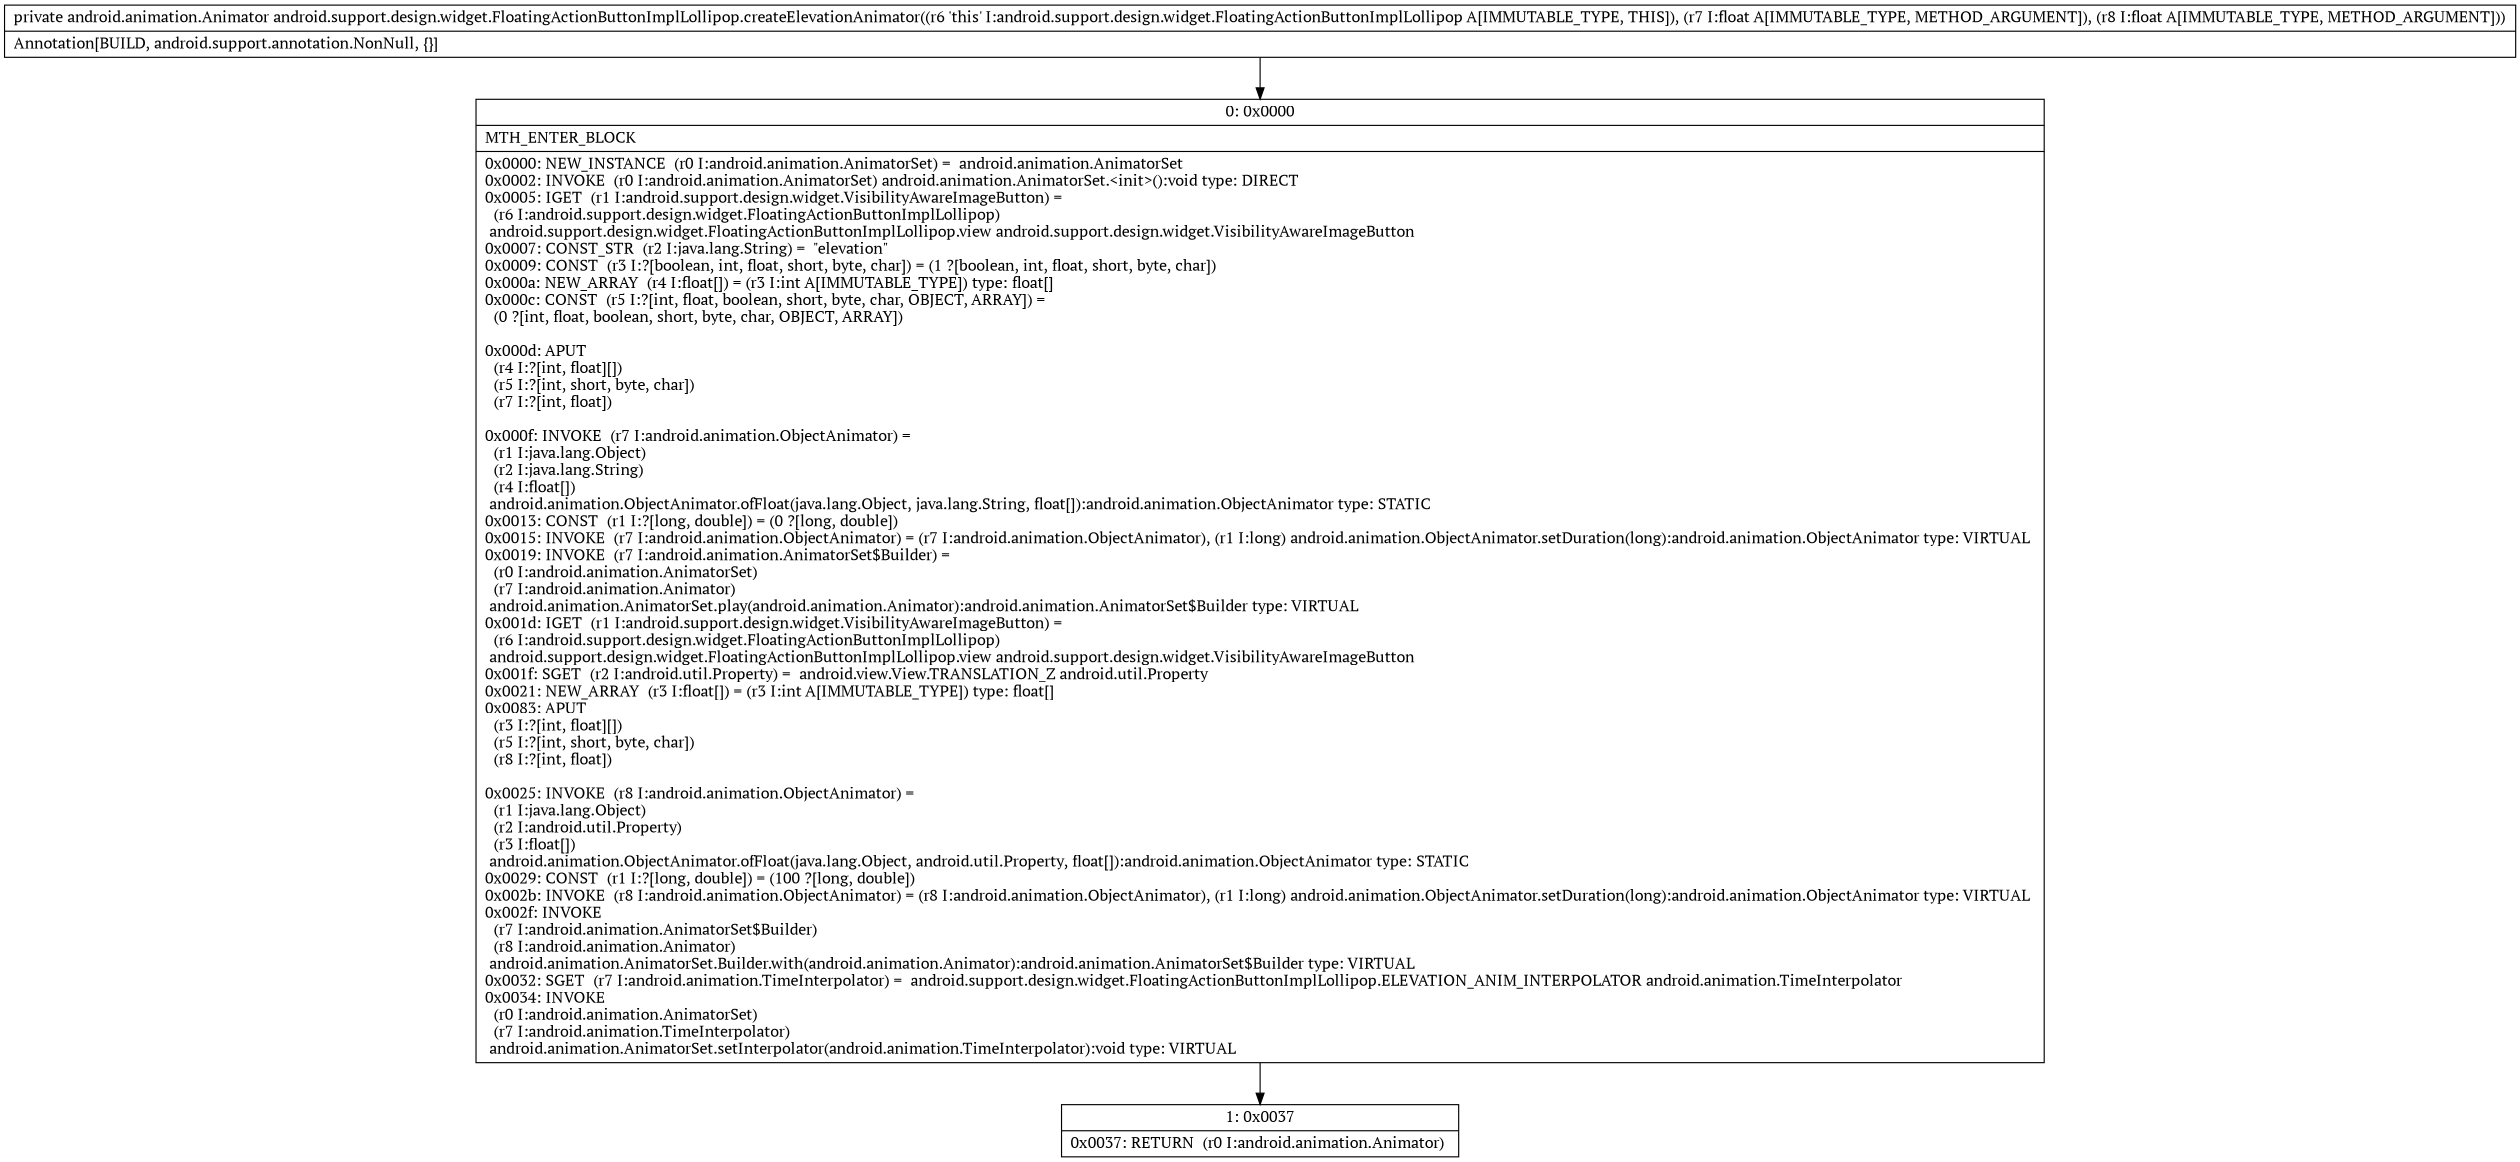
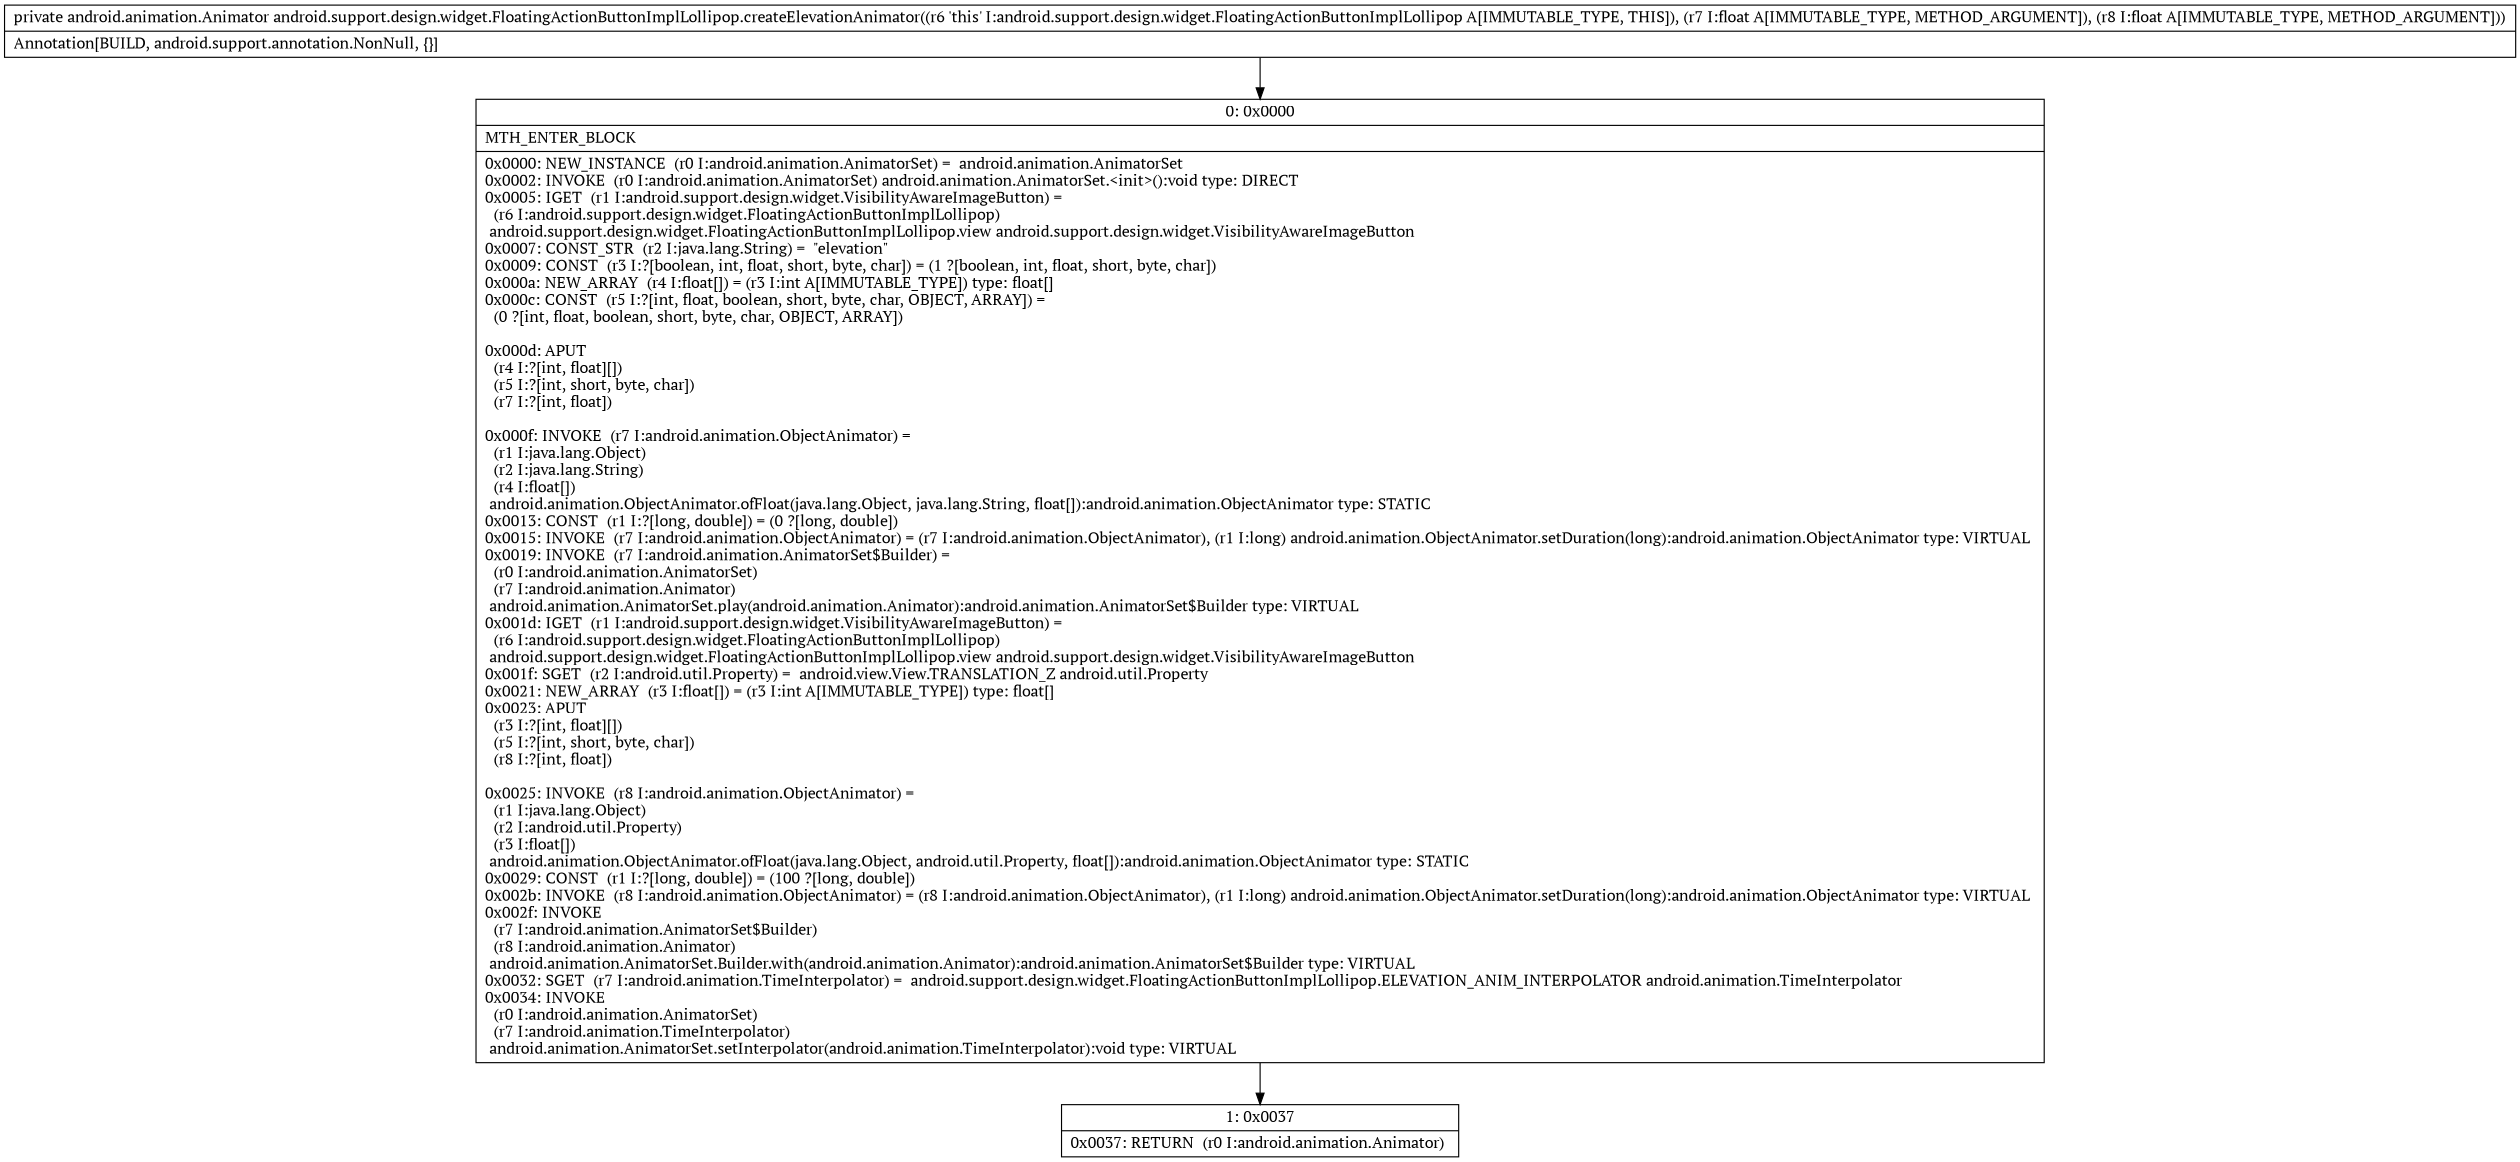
(540, 709) -> (540, 709)
